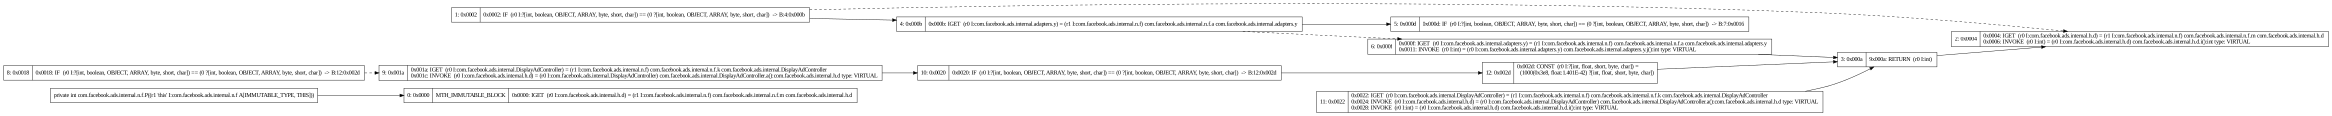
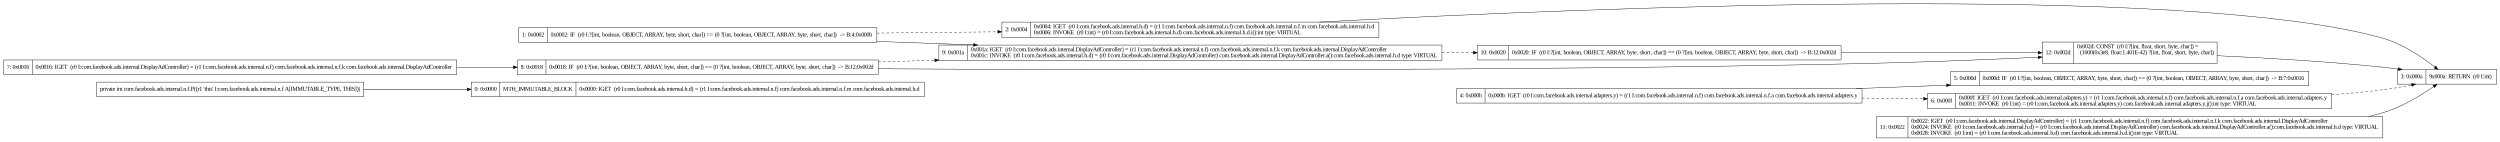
(851, 19) -> (925, 43)
(1989, 51) -> (1882, 4)
(1796, 56) -> (2372, 91)
none -> (230, 67)
none -> (1458, 69)
(898, 73) -> (1458, 53)
